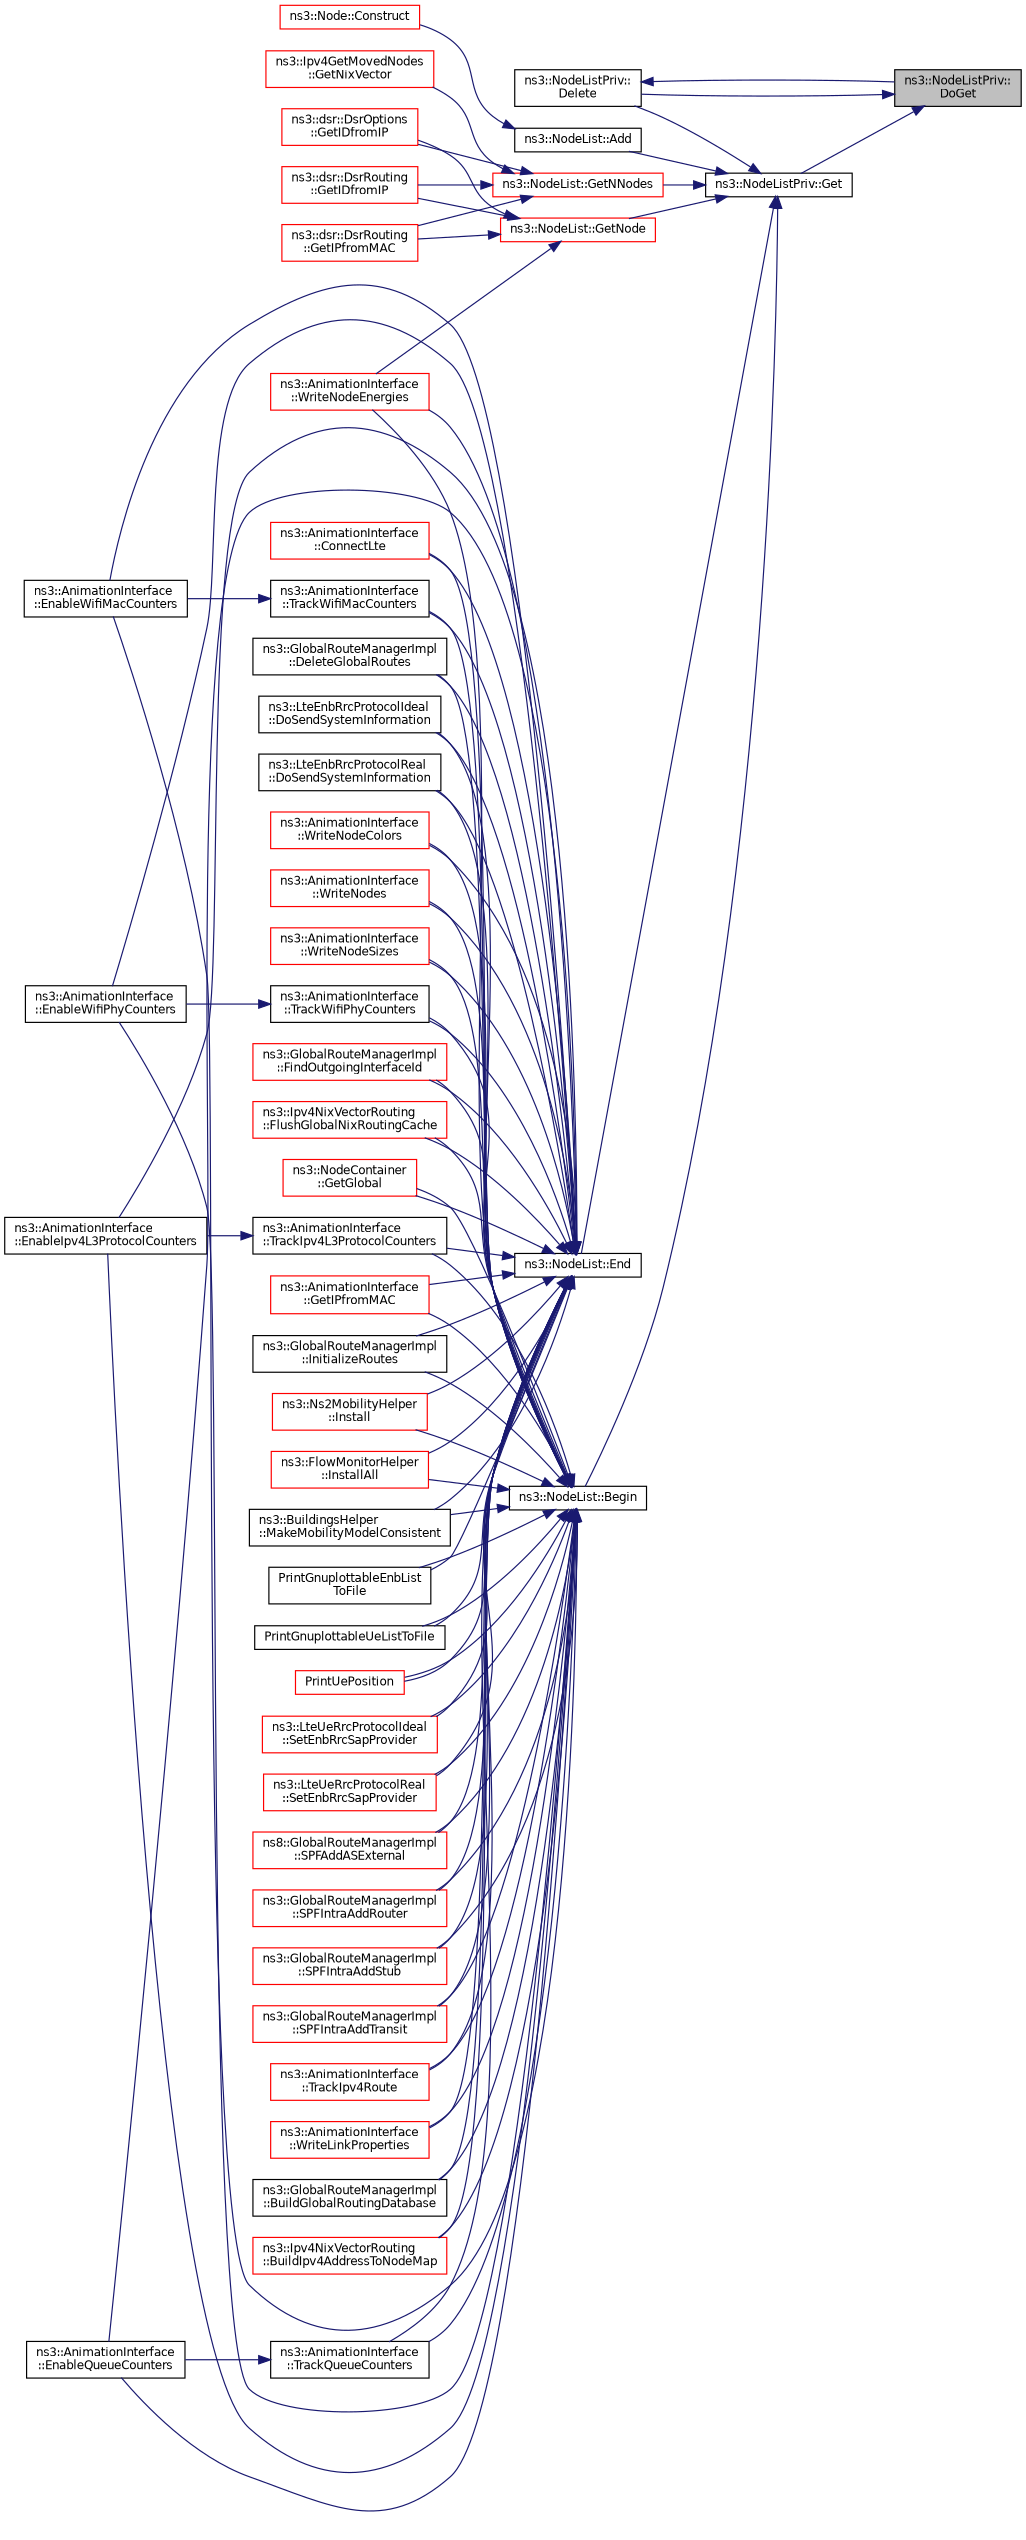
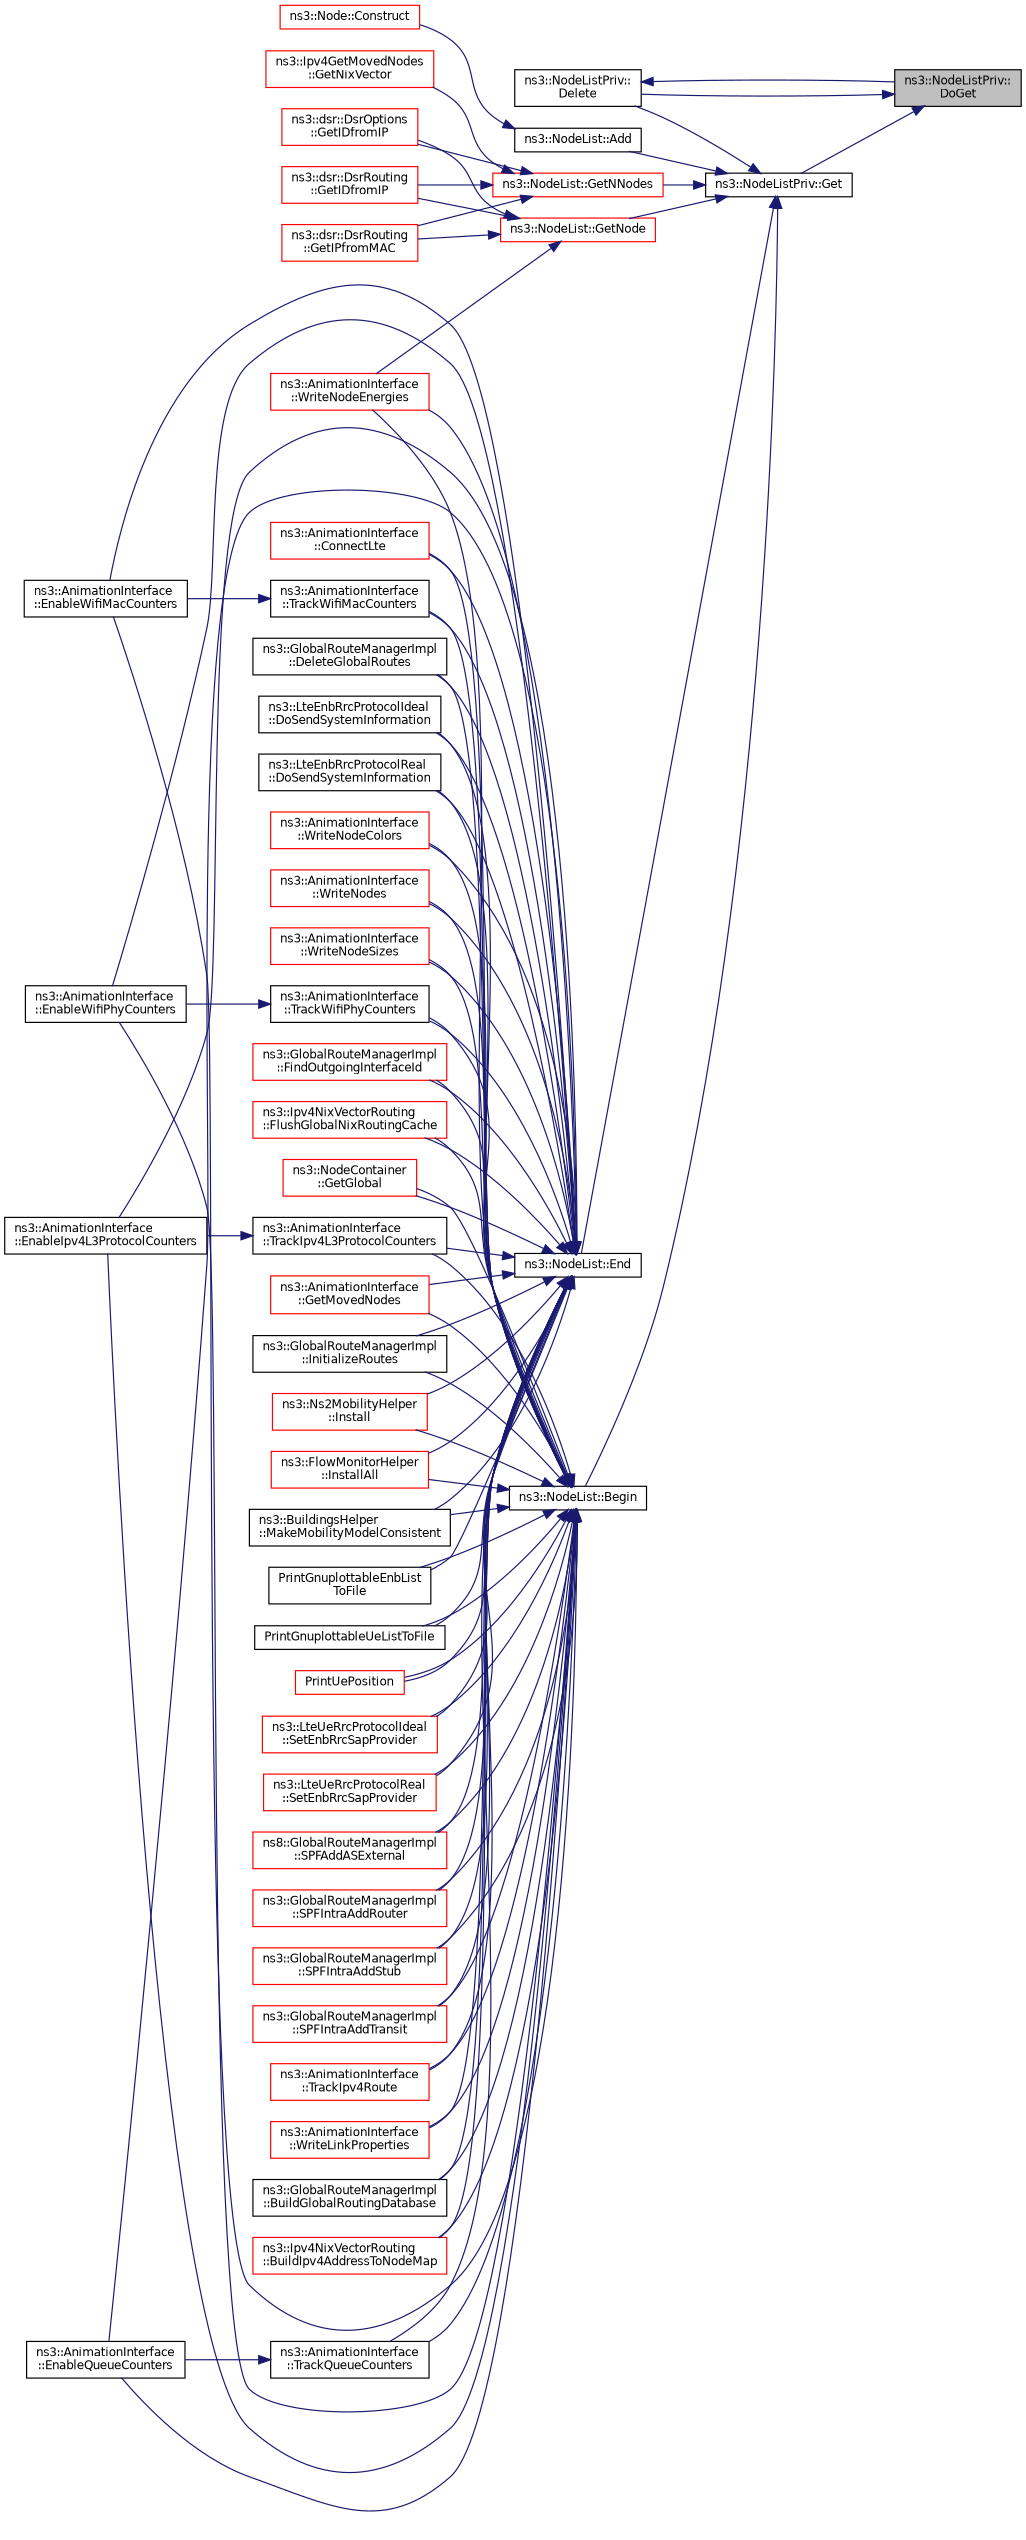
(350, 1295) -> (350, 1295)
